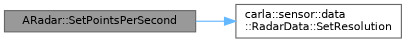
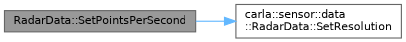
(100, 21) -> (100, 21)
